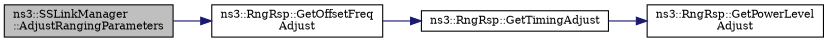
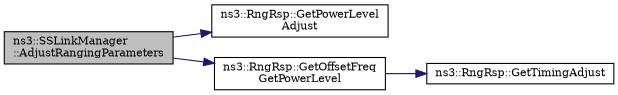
(297, 21) -> (300, 74)
(622, 21) -> (187, 35)
